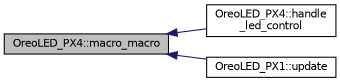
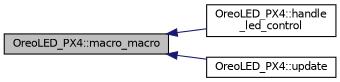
(271, 67) -> (271, 67)
